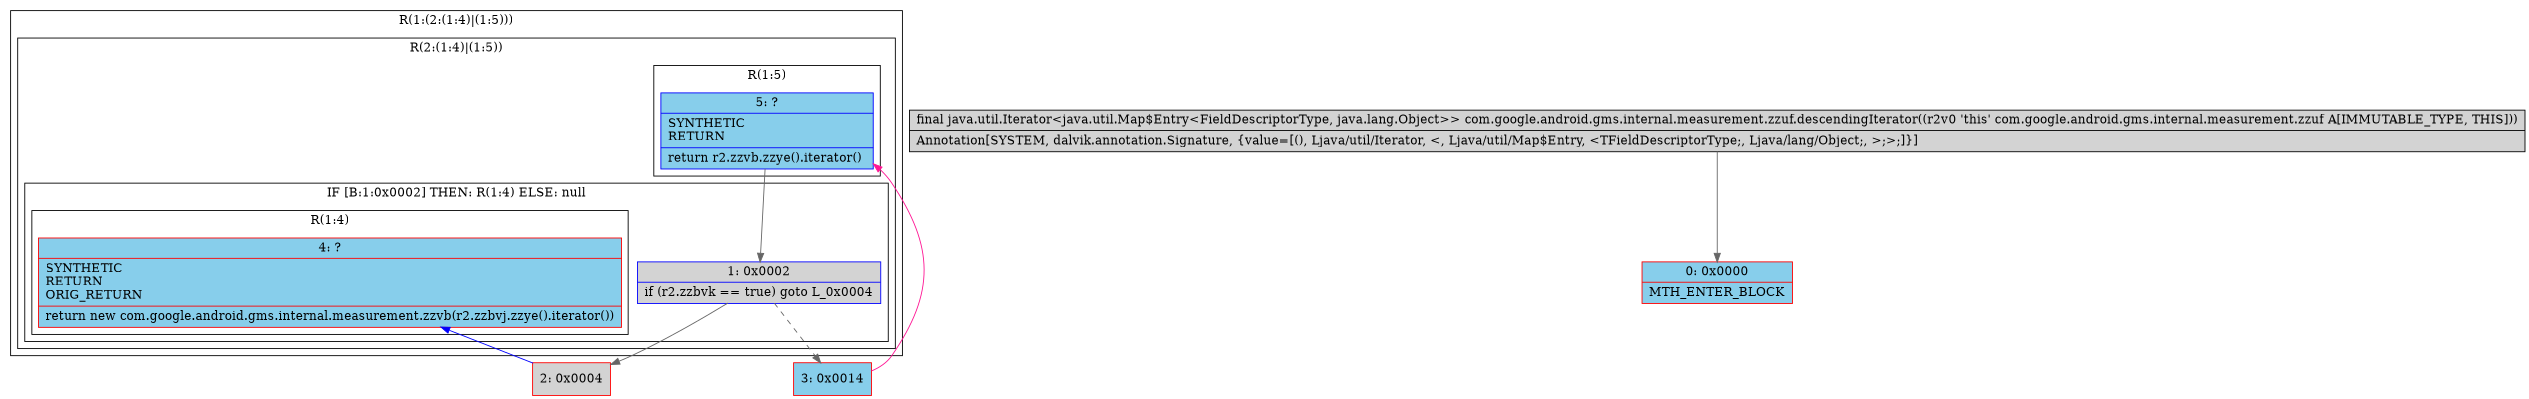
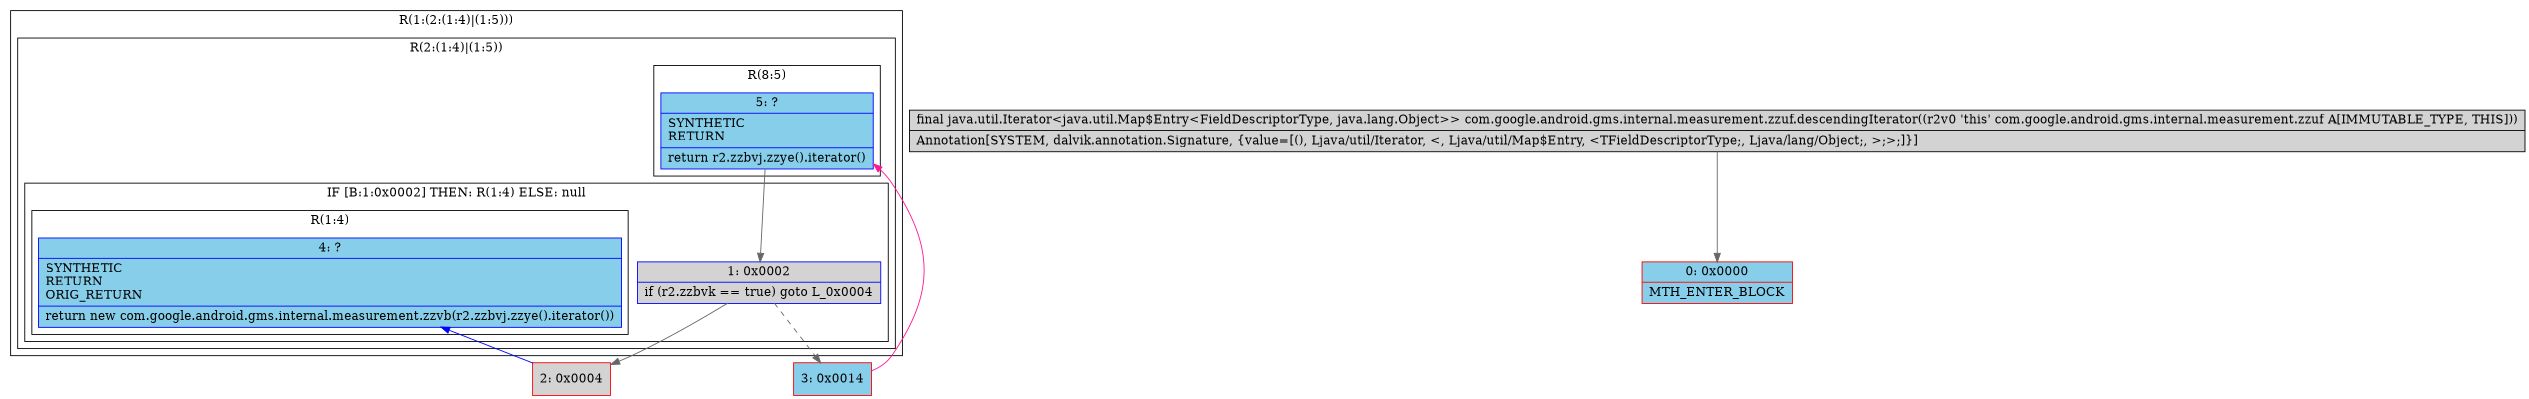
(767, 76) -> (767, 76)
(765, 158) -> (767, 158)
(330, 283) -> (330, 283)
